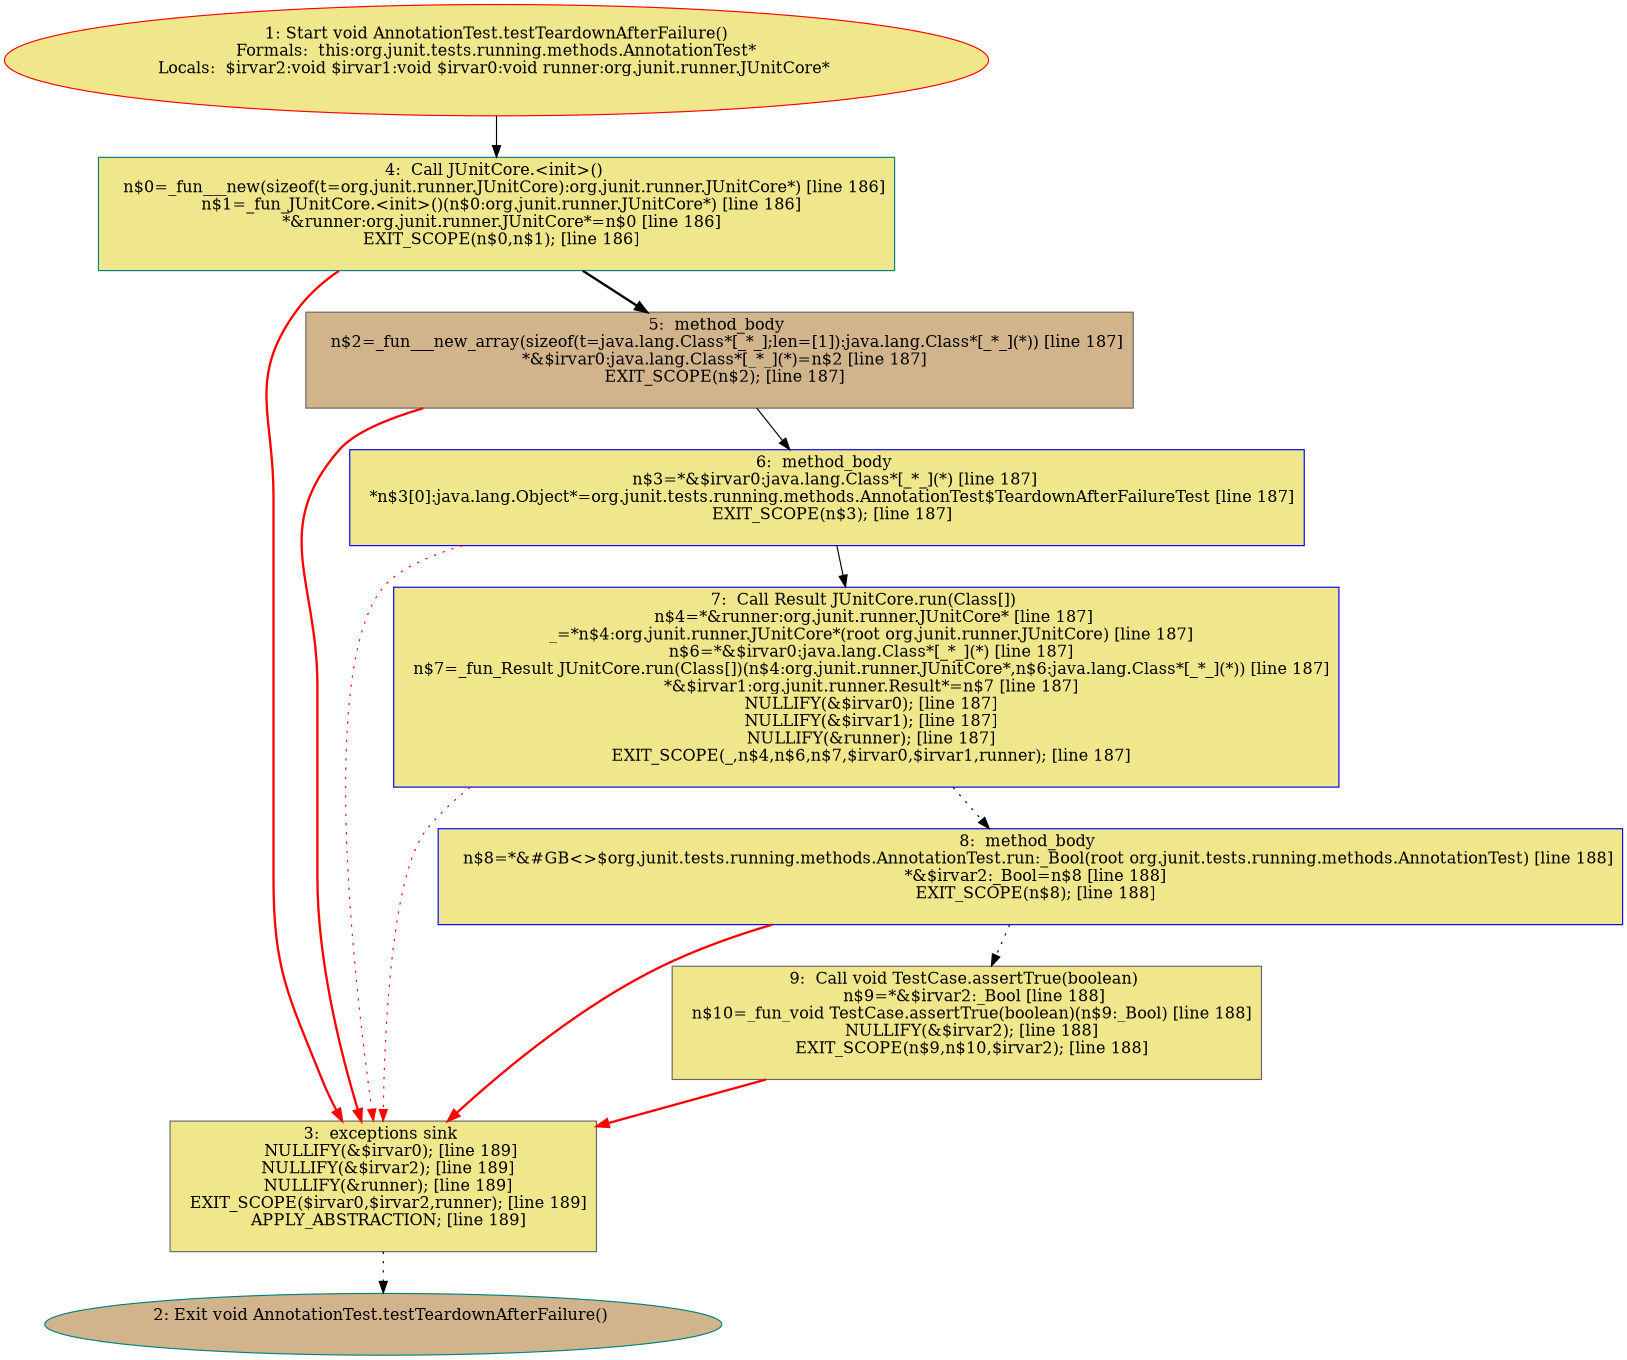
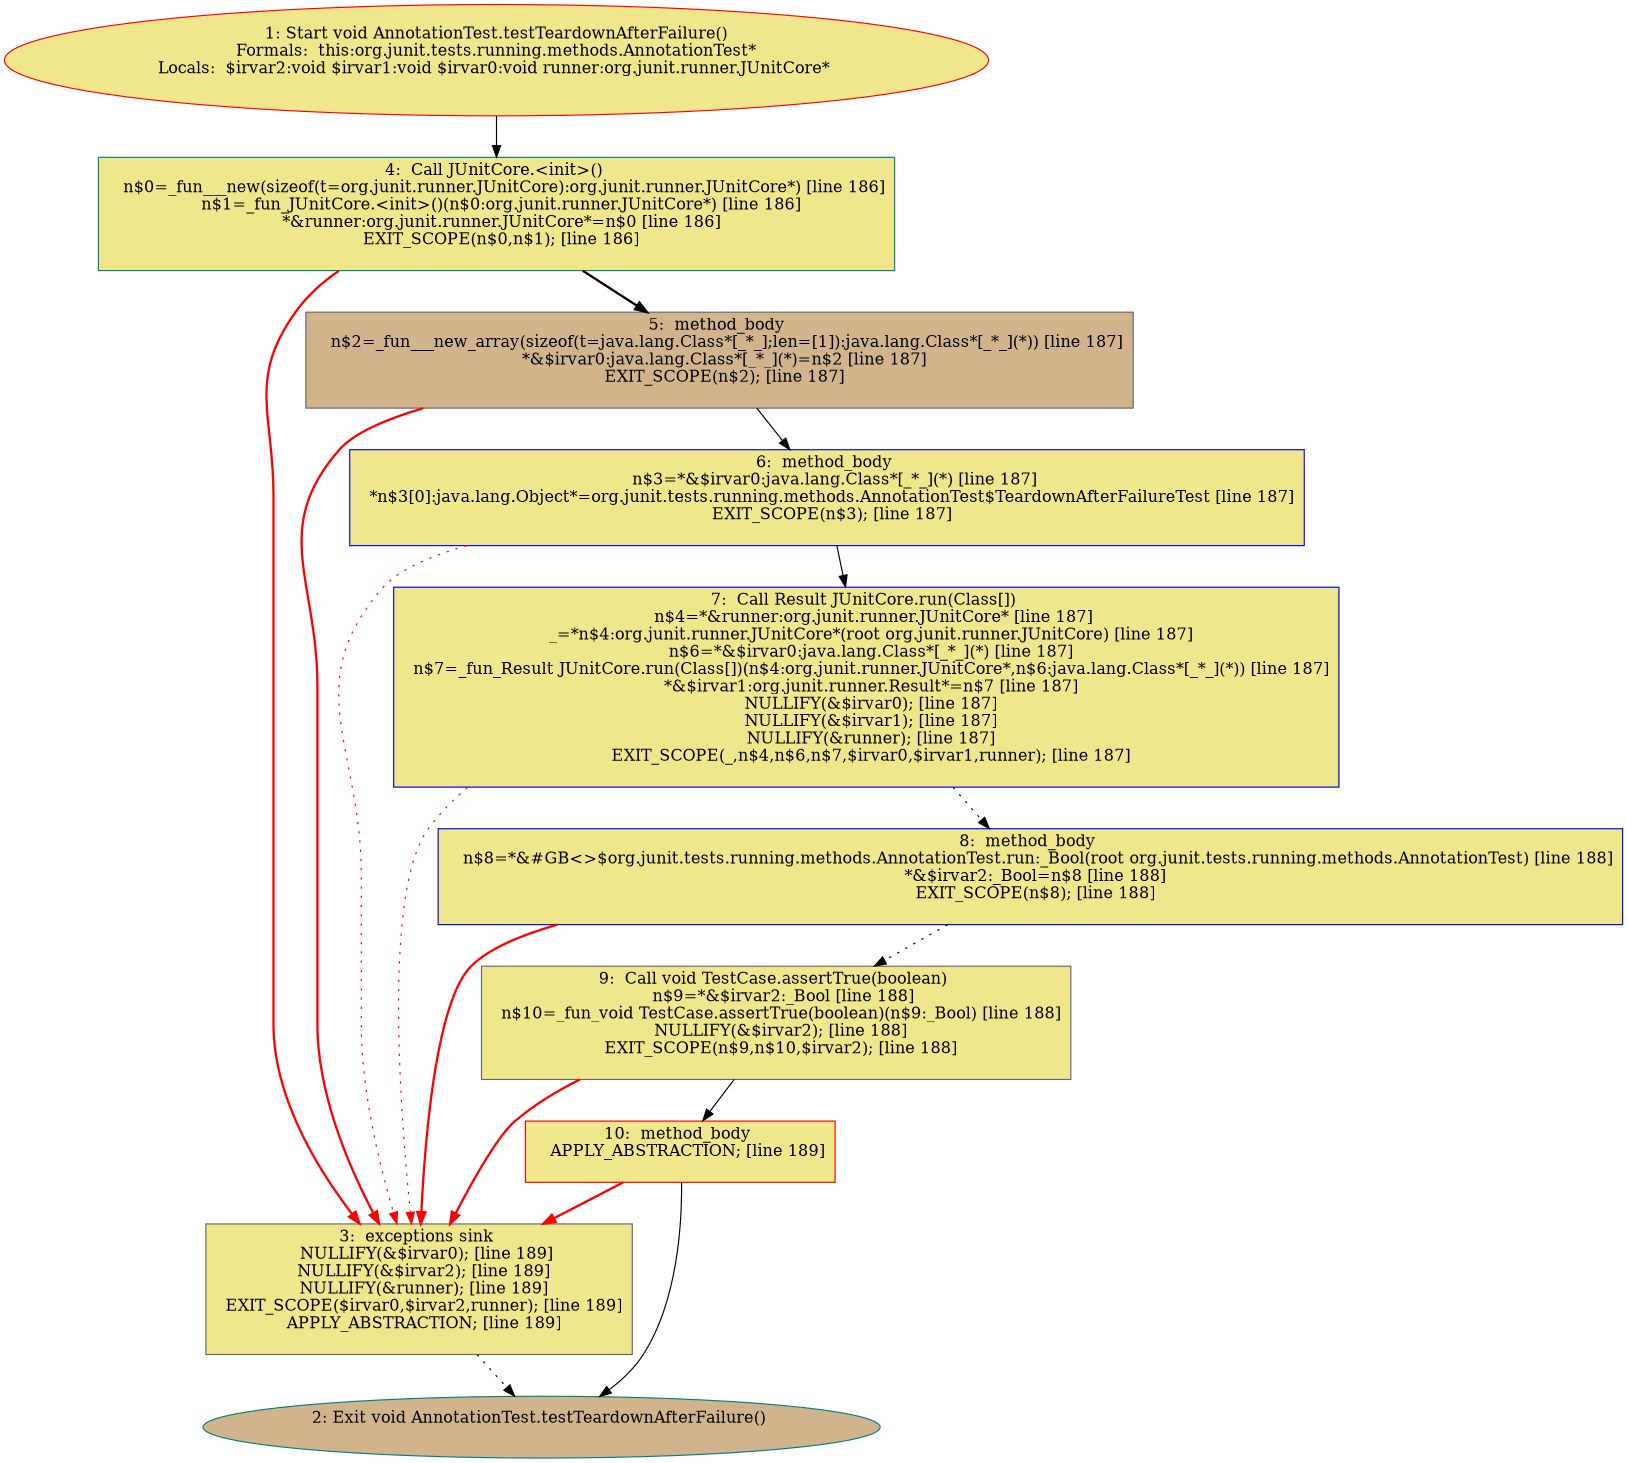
none -> (680, 1152)
